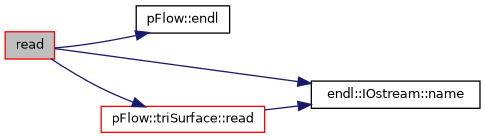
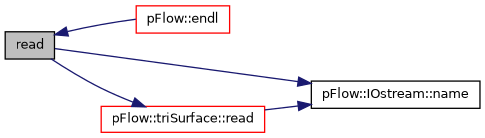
(183, 19) -> (183, 19)
(95, 43) -> (101, 25)
(30, 45) -> (30, 45)
(396, 95) -> (396, 95)
